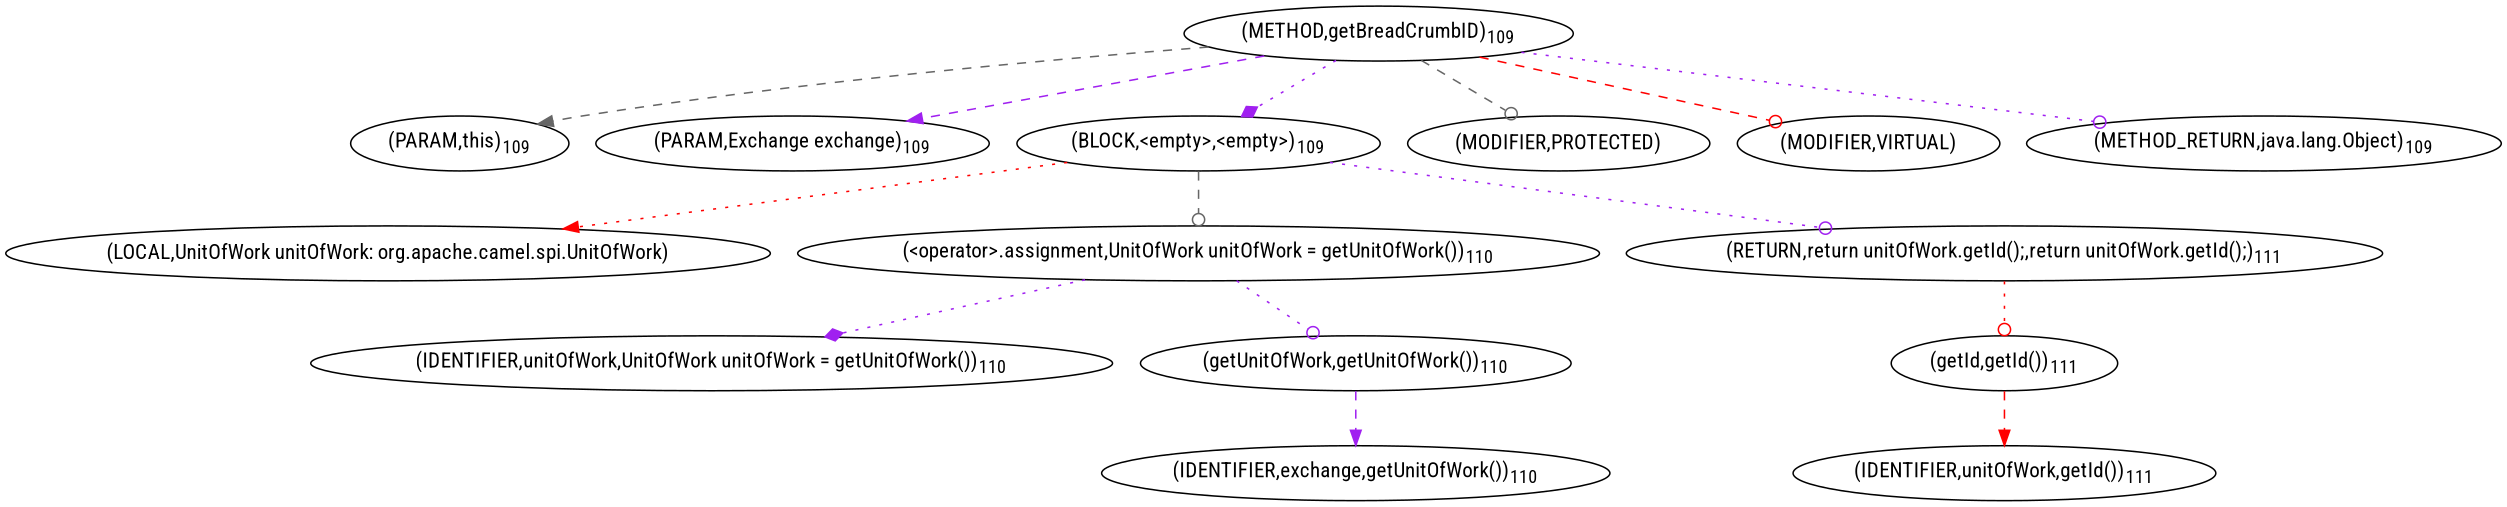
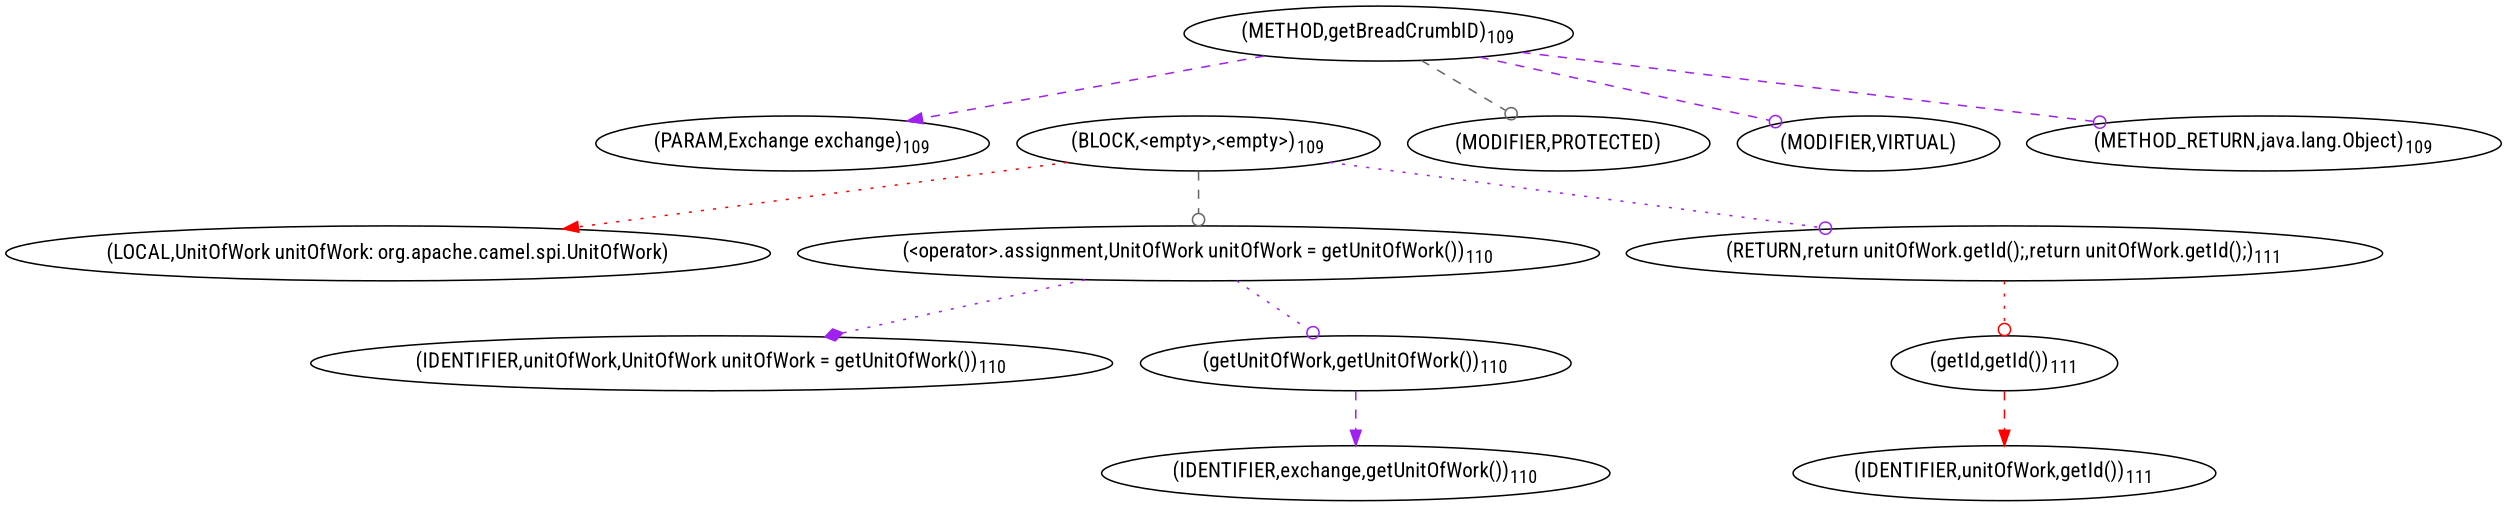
(1297, 84) -> none
(1807, 87) -> (1807, 87)
(1624, 89) -> (1624, 89)
(460, 143) -> none
